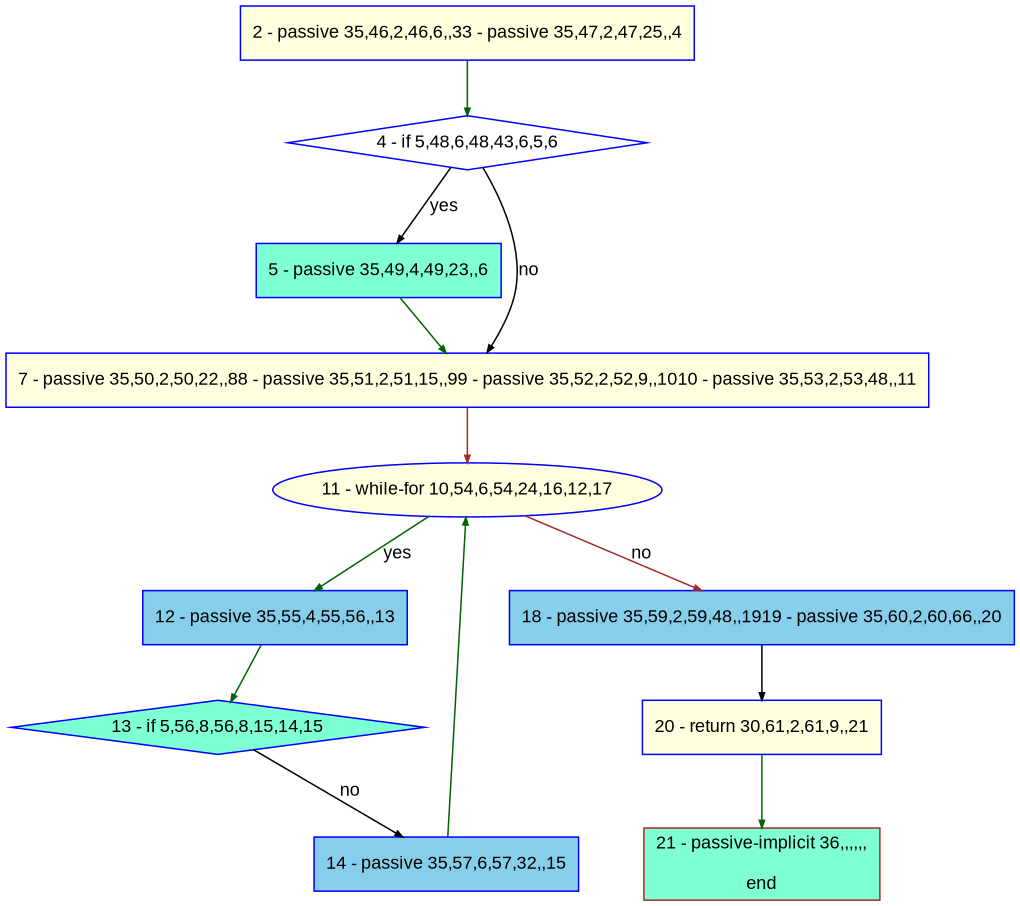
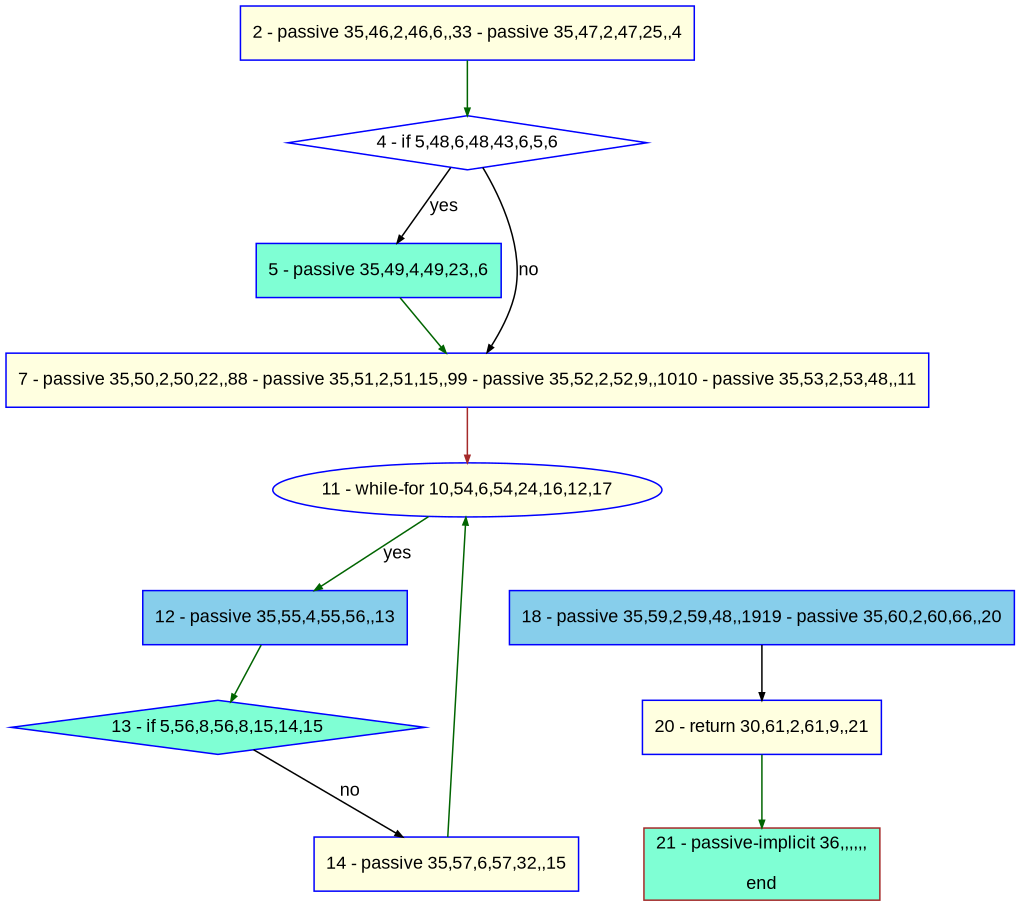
(609, 552) -> none
(446, 864) -> (446, 864)
